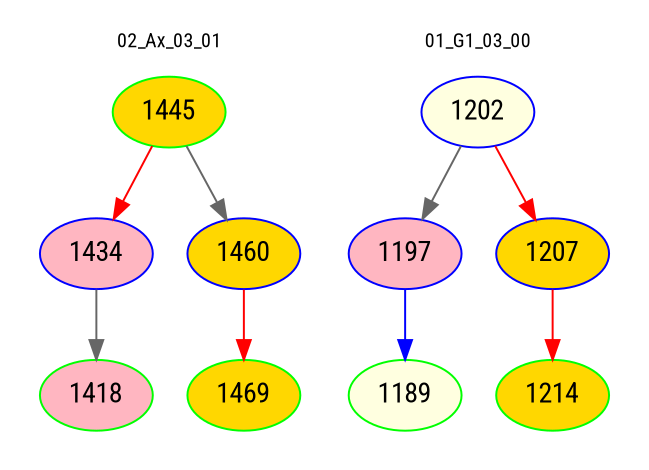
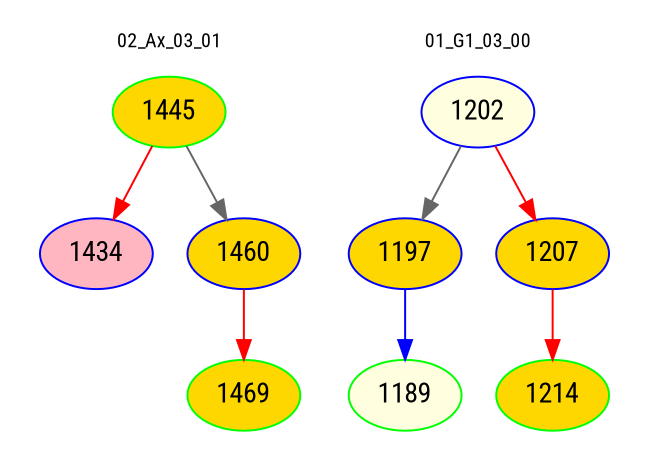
(405, 254) -> (405, 254)
(96, 395) -> none
